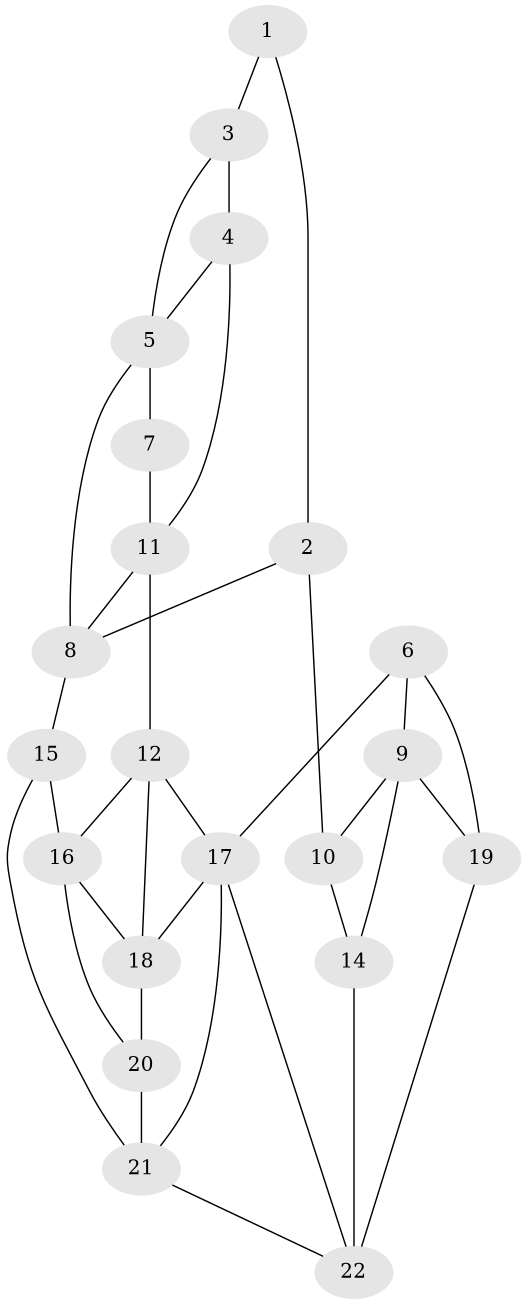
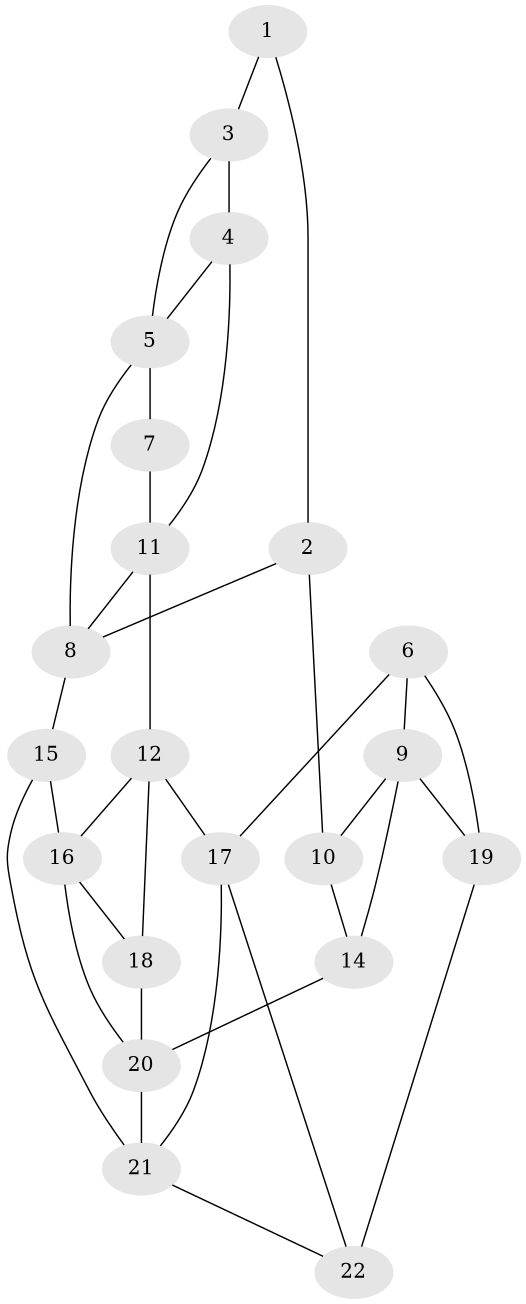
(181, 911) -> none
(354, 1117) -> (248, 1014)
